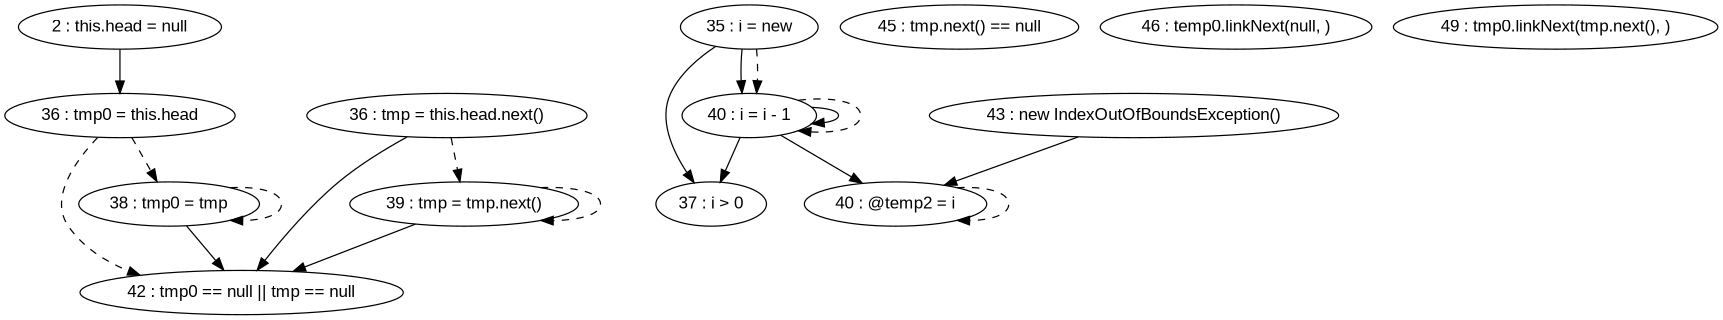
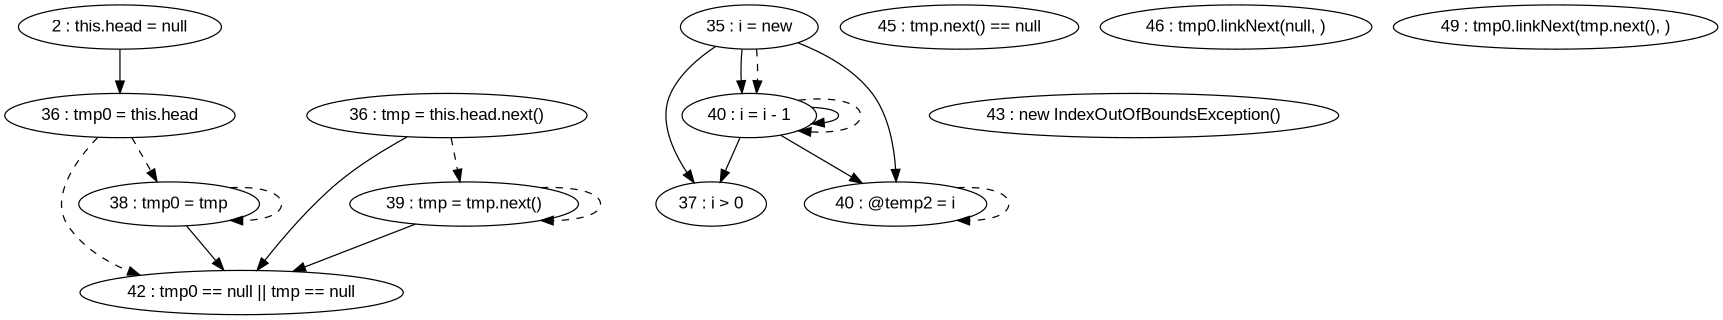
(1236, 27) -> (1236, 27)
(1017, 159) -> (869, 89)
